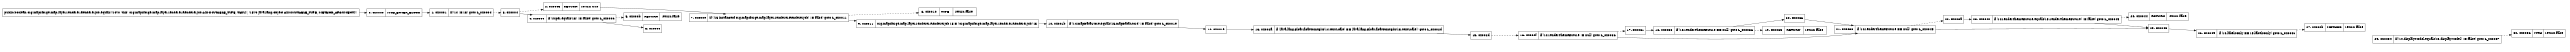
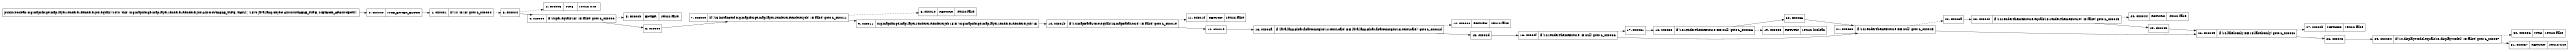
(571, 7) -> (570, 7)
(662, 10) -> (694, 25)
(945, 12) -> (946, 12)
(651, 17) -> (651, 17)
none -> (1216, 18)
none -> (1481, 24)
(2041, 29) -> (2065, 34)
(1814, 30) -> (1814, 30)
(1504, 35) -> (1504, 35)
none -> (2335, 39)
none -> (2538, 45)
